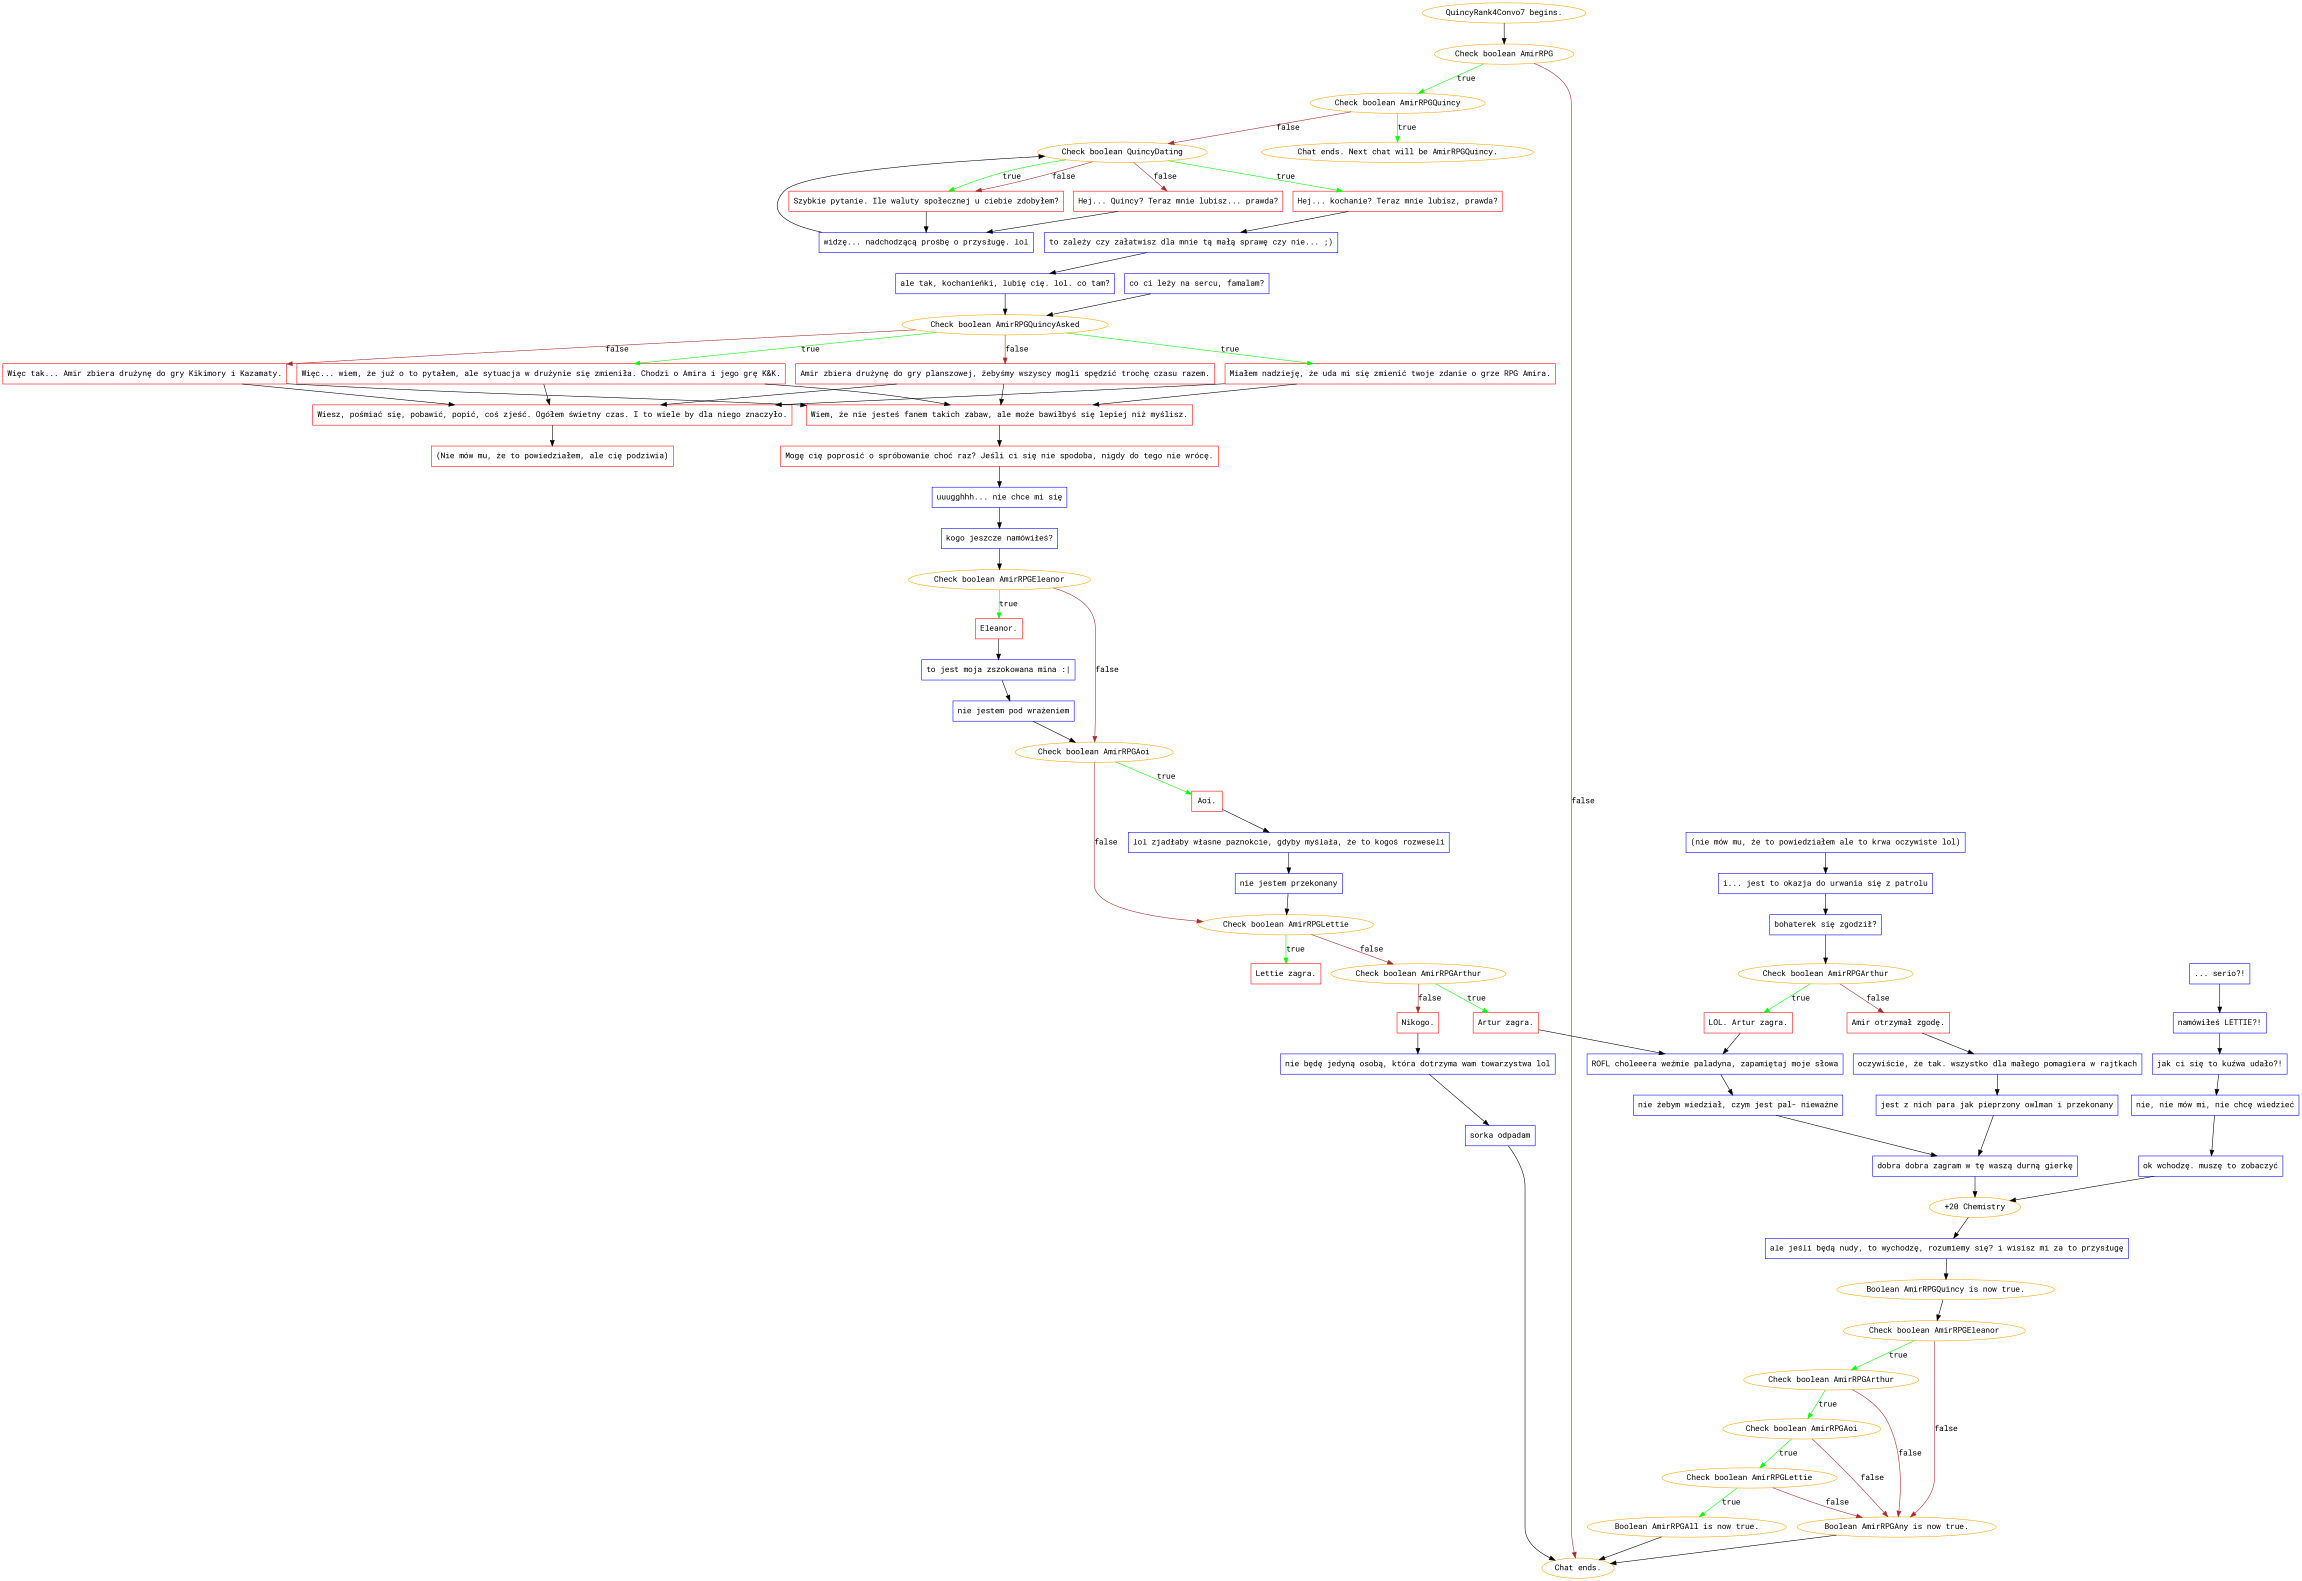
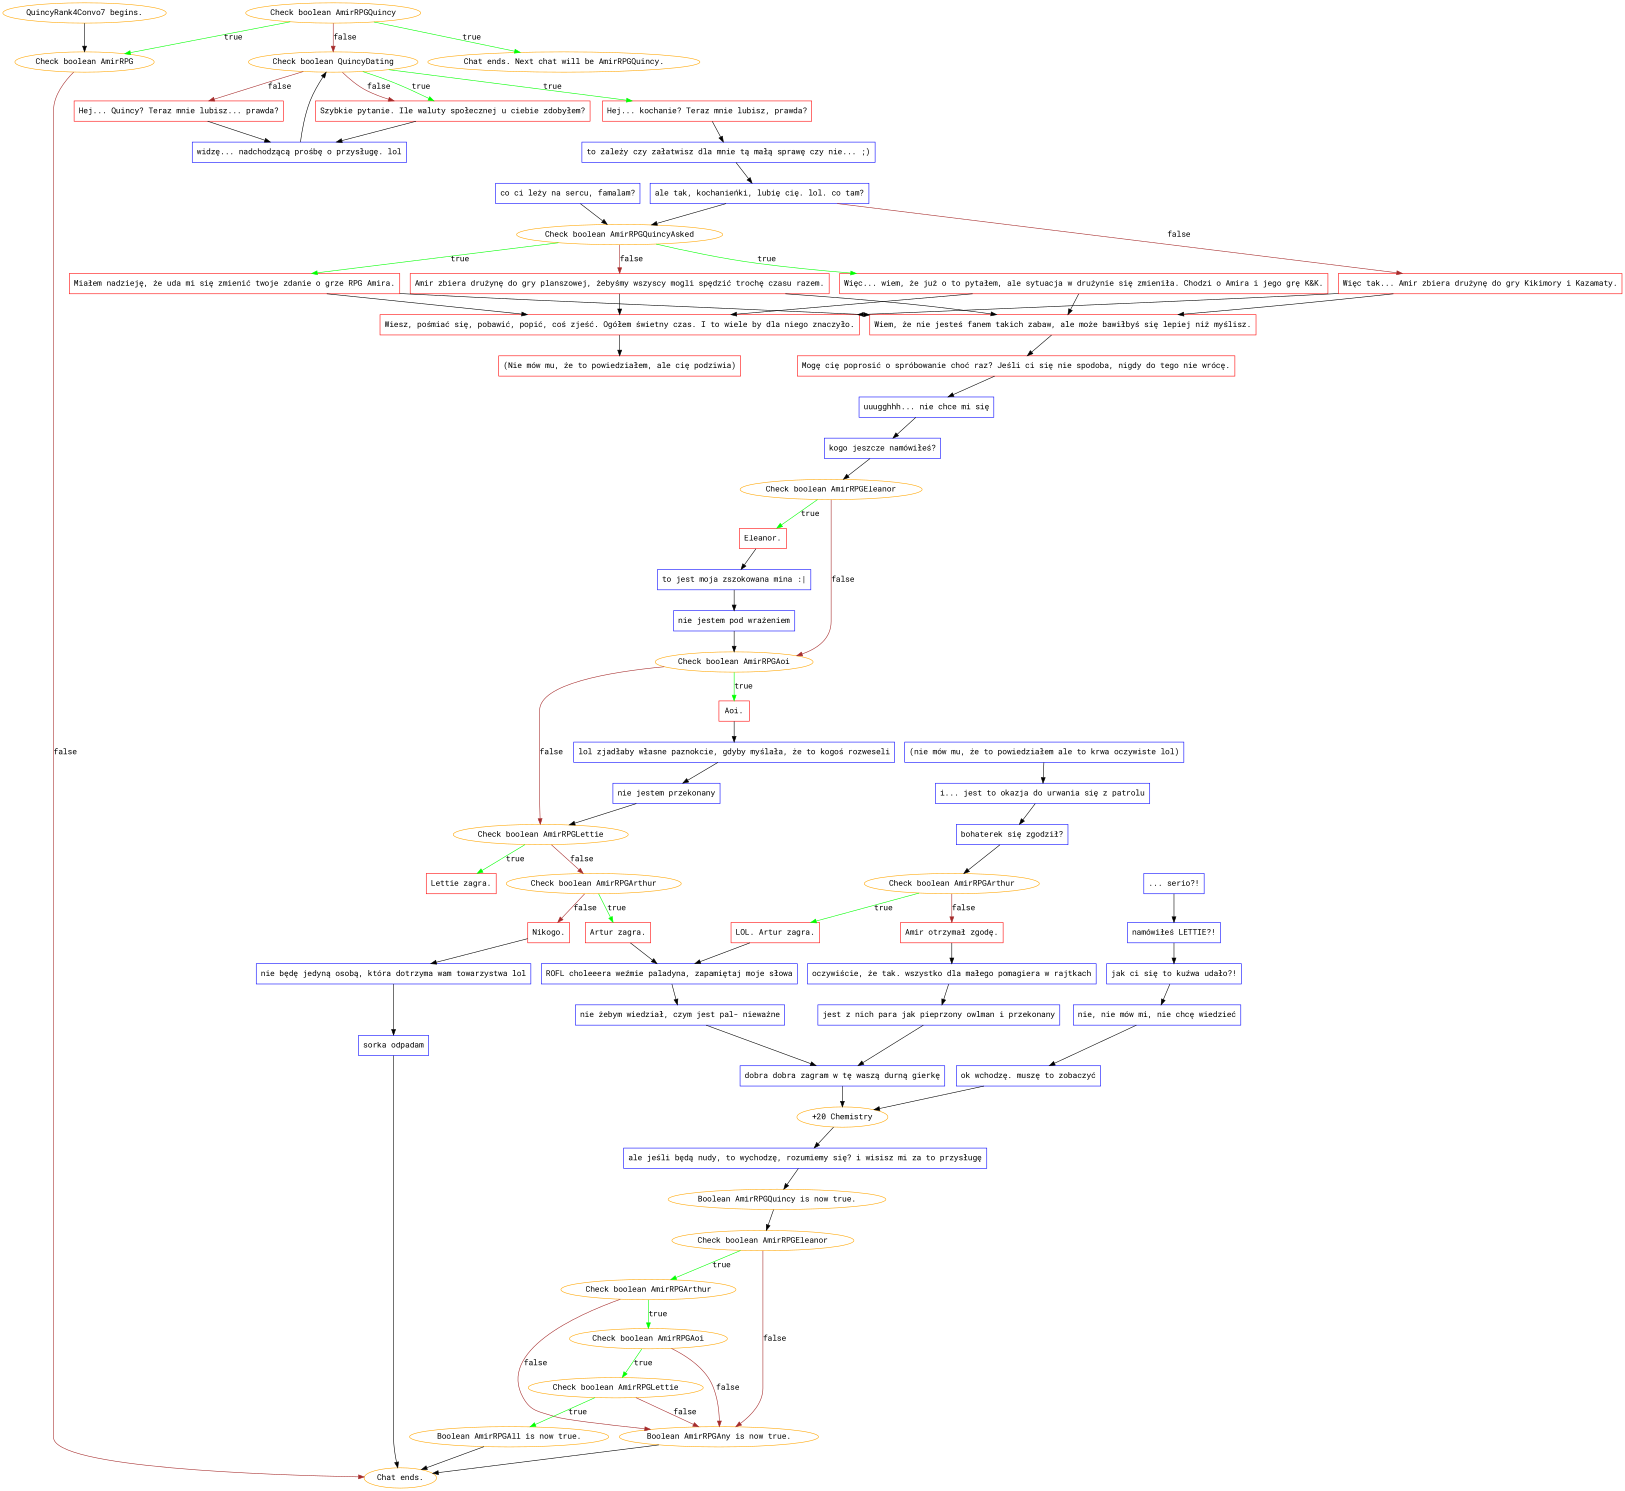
(1454, 77) -> (210, 37)
(604, 346) -> (1117, 238)
